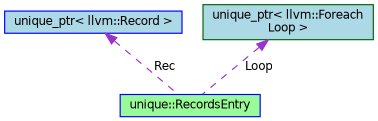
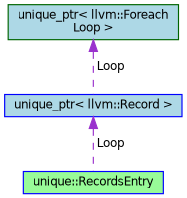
(163, 67) -> (109, 144)
(231, 71) -> (93, 73)
